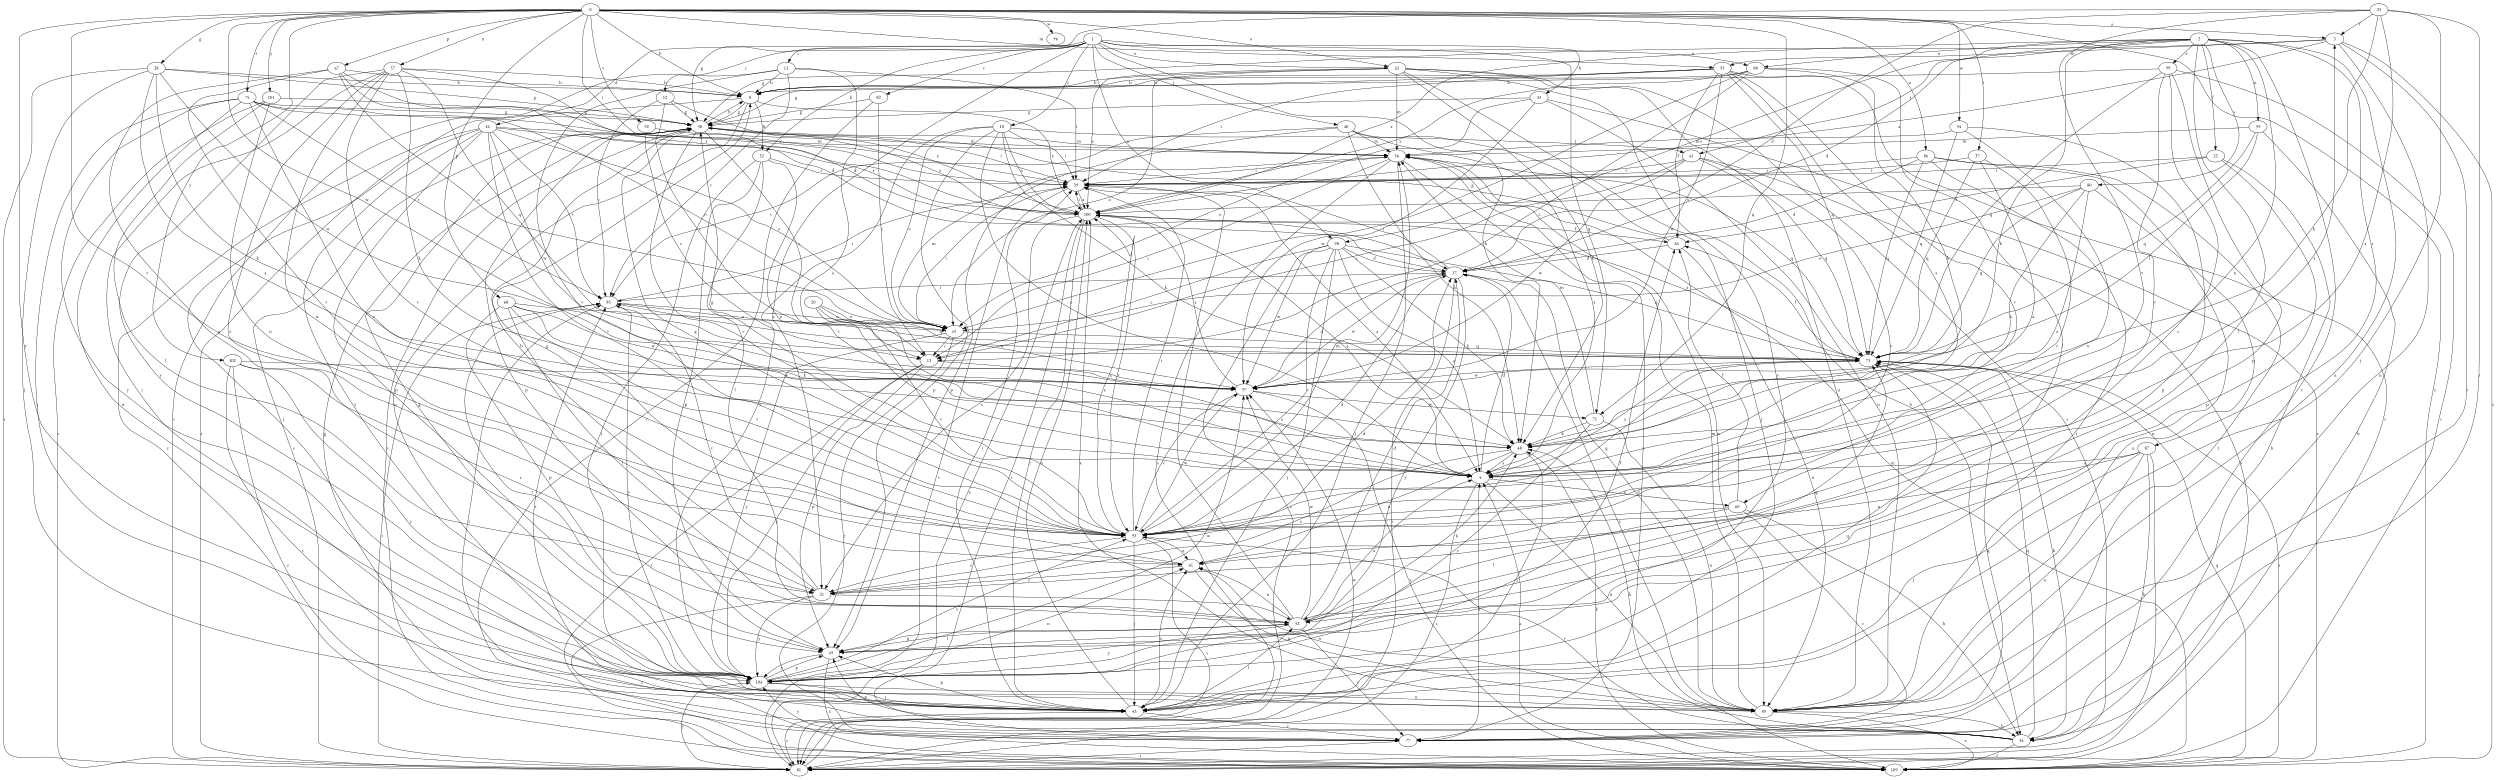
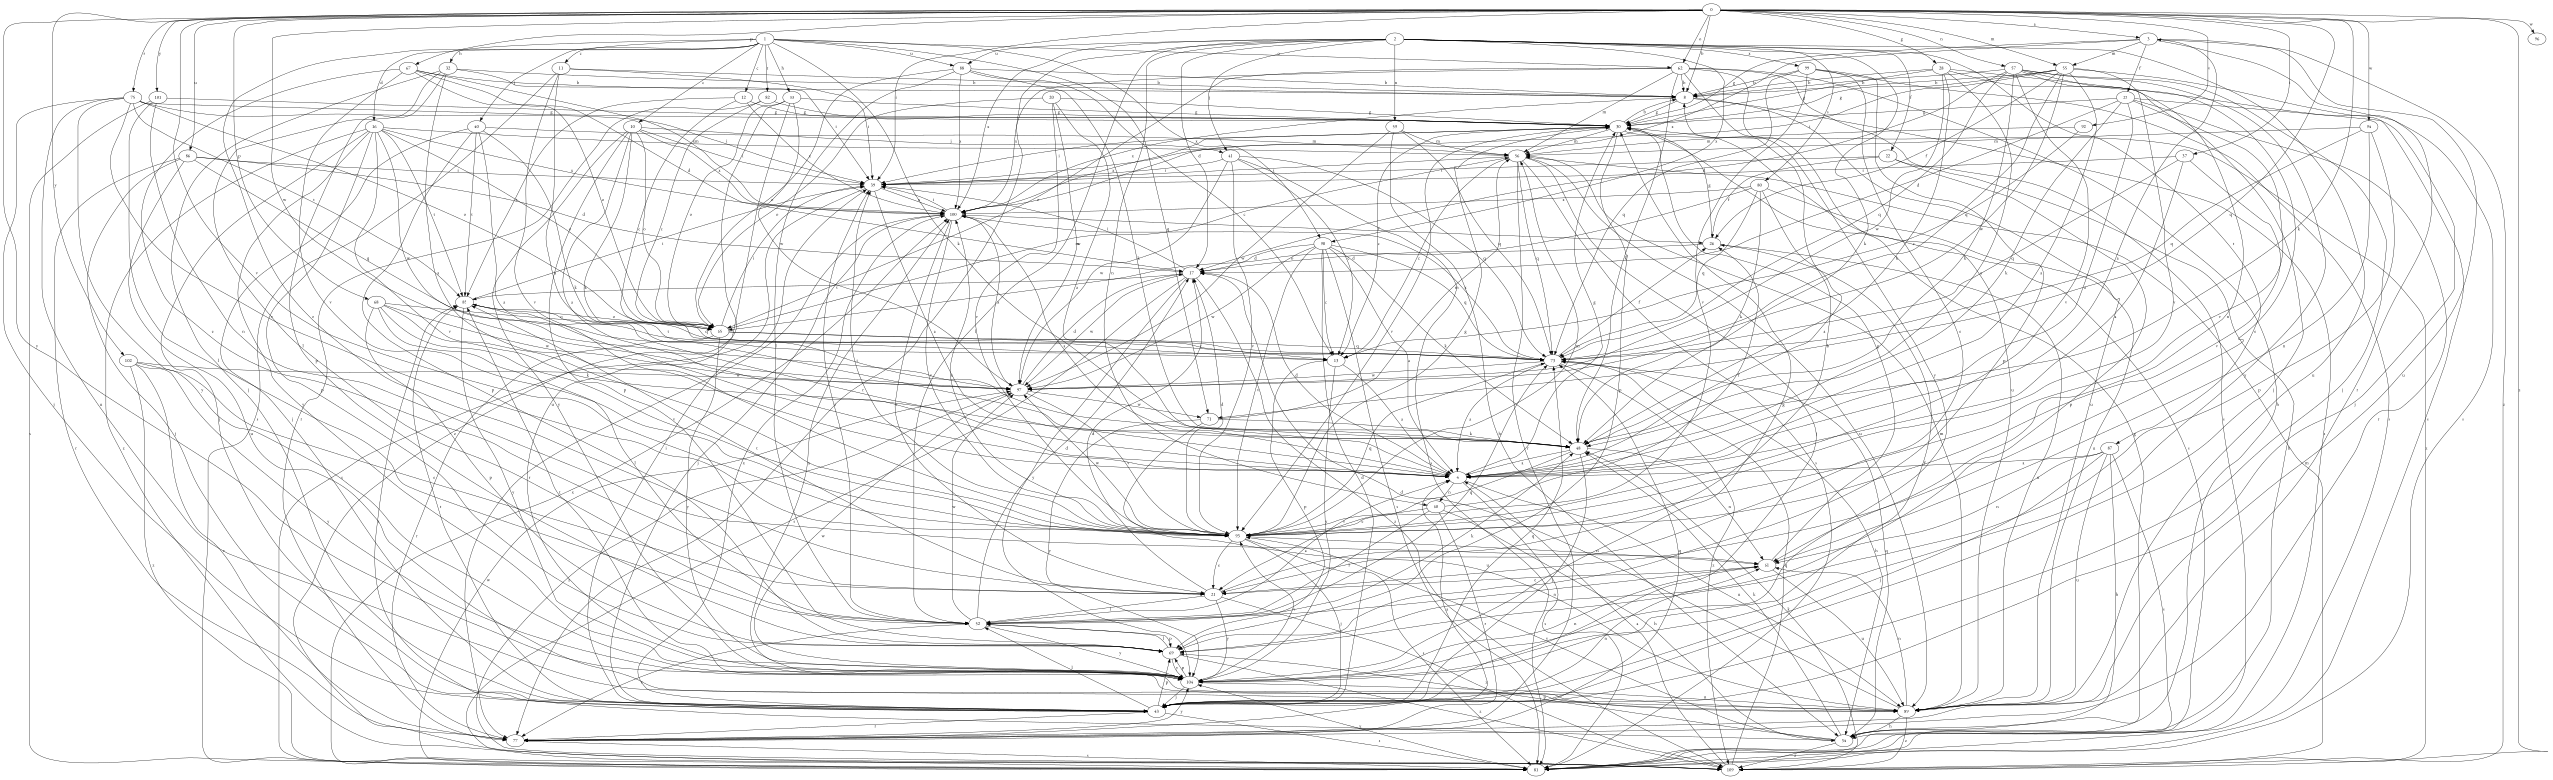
(2358, 23) -> (2138, 67)
none -> (1333, 112)
(762, 124) -> (1095, 88)
(711, 179) -> none
none -> (2328, 190)
(2149, 258) -> (1243, 258)
(1287, 478) -> (1362, 478)
(378, 687) -> none
(975, 758) -> none
